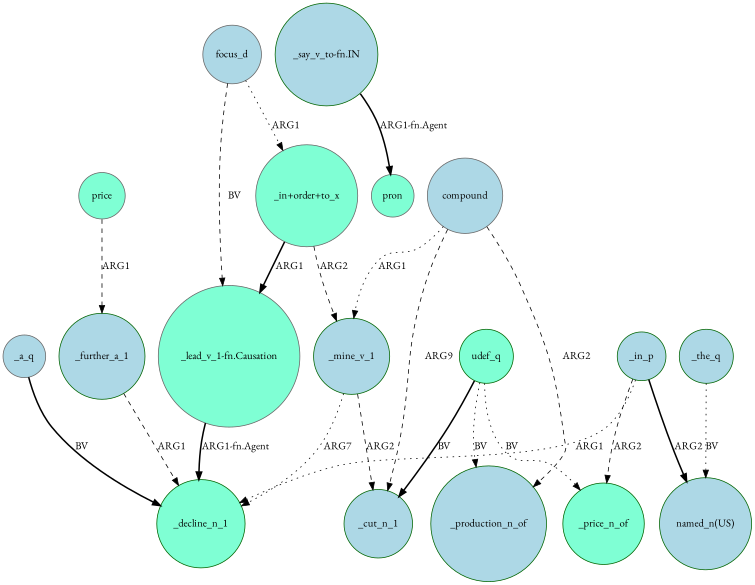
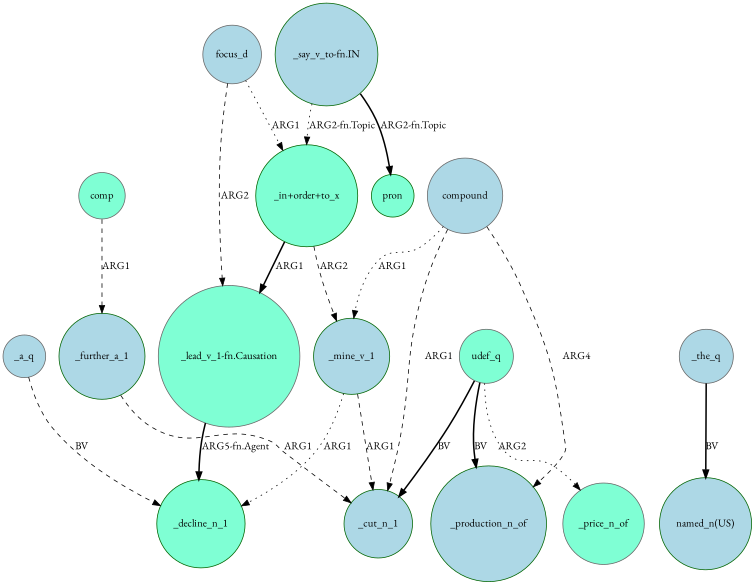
none -> (309, 120)
(414, 125) -> (414, 125)
(102, 196) -> (102, 196)
(235, 196) -> (235, 196)
(307, 196) -> (307, 196)
(393, 196) -> (393, 196)
(439, 356) -> (439, 356)
(486, 356) -> (486, 356)
(577, 356) -> (577, 356)
(642, 356) -> none
(706, 356) -> (706, 356)
(474, 421) -> (474, 421)
(706, 427) -> (706, 427)
(149, 436) -> (235, 434)
(236, 446) -> (236, 446)
(338, 446) -> (338, 446)
(380, 446) -> (380, 446)
(512, 446) -> (512, 446)
(77, 453) -> (77, 453)
(604, 524) -> (604, 524)
